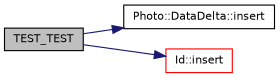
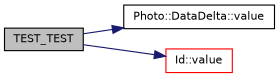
(199, 17) -> (199, 17)
(199, 61) -> (199, 61)
